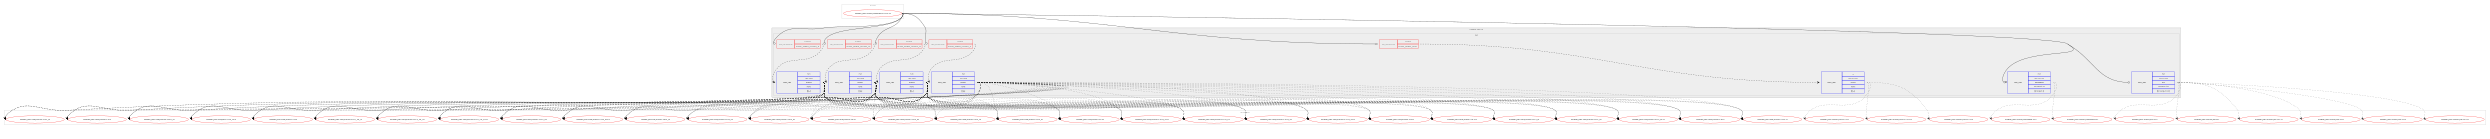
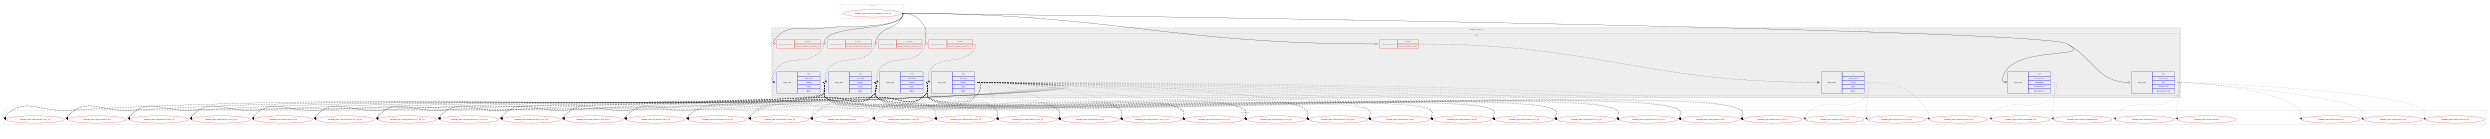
(221, 119) -> (221, 119)
(531, 119) -> (531, 119)
(2269, 119) -> none
